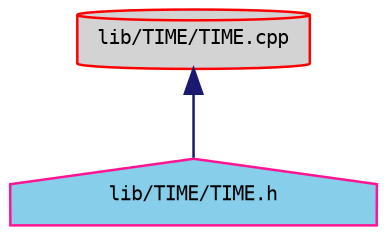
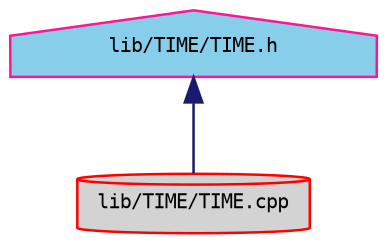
(194, 126) -> (194, 138)
